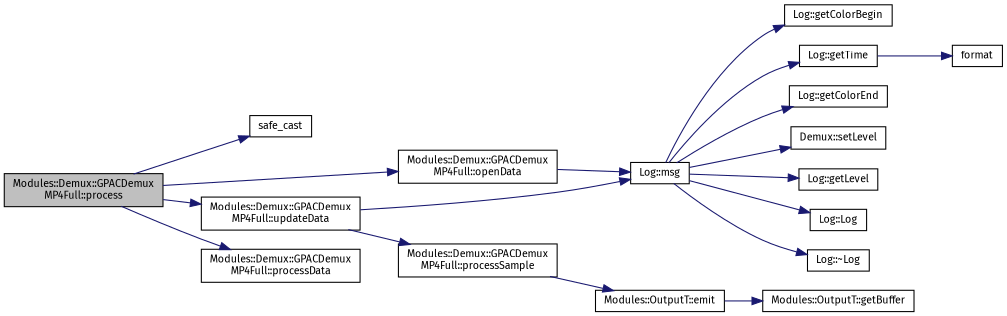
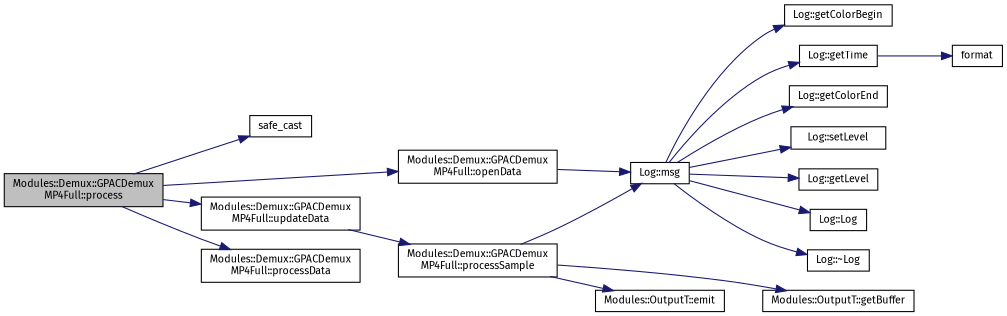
(838, 138) -> (838, 138)
(491, 200) -> (577, 219)
(738, 301) -> (667, 274)
